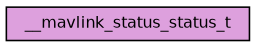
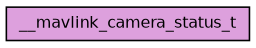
(128, 24) -> (128, 24)
